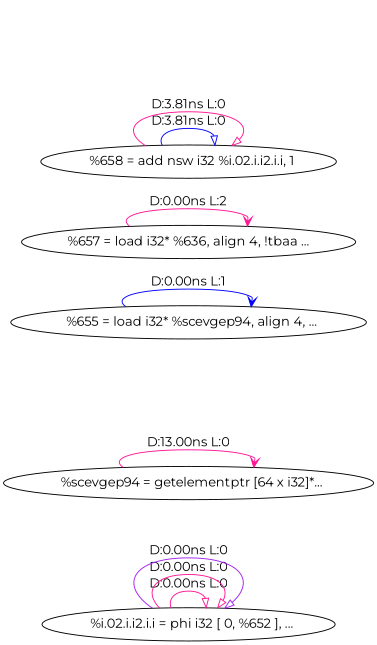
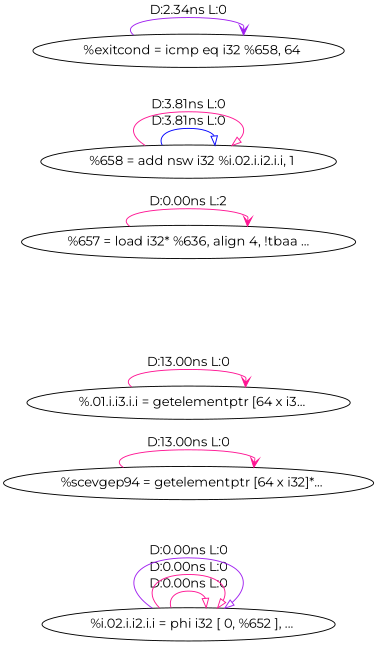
none -> (189, 51)
(189, 322) -> none
none -> (189, 403)
